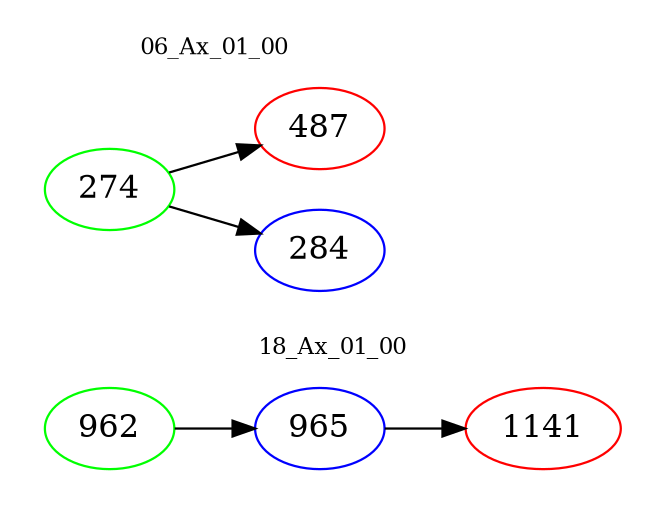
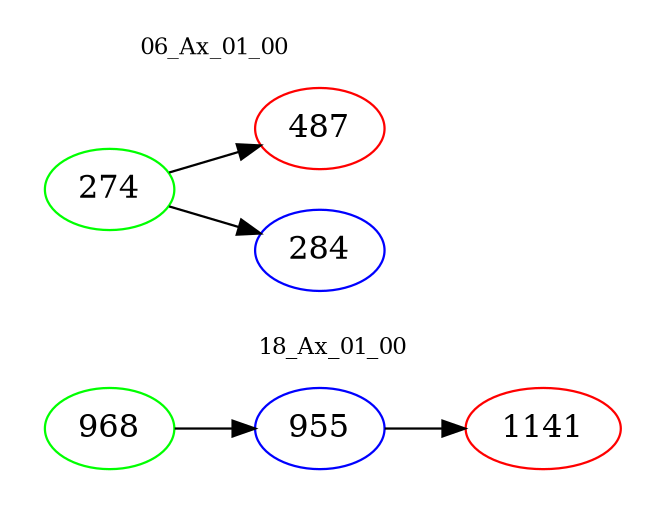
(110, 429) -> (110, 429)
(320, 429) -> (320, 429)
